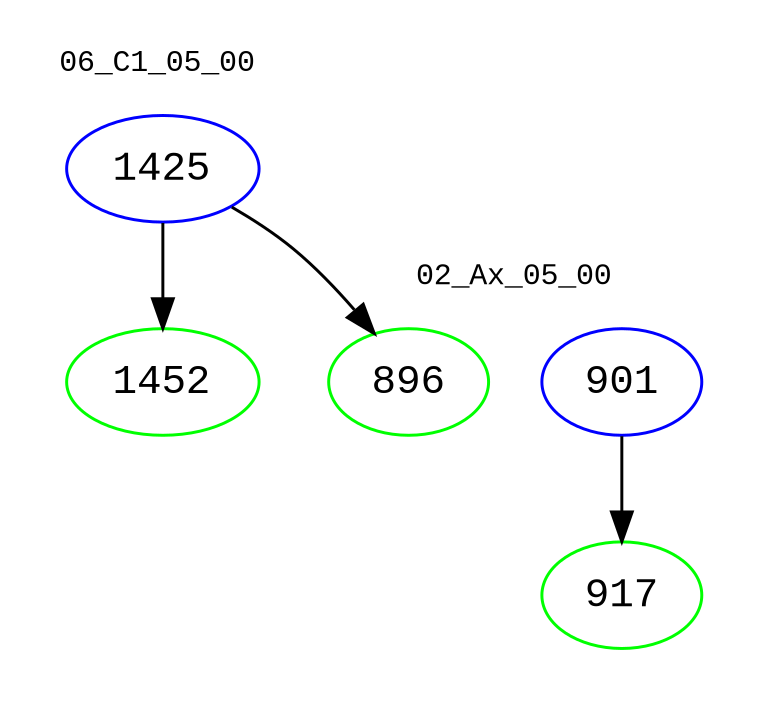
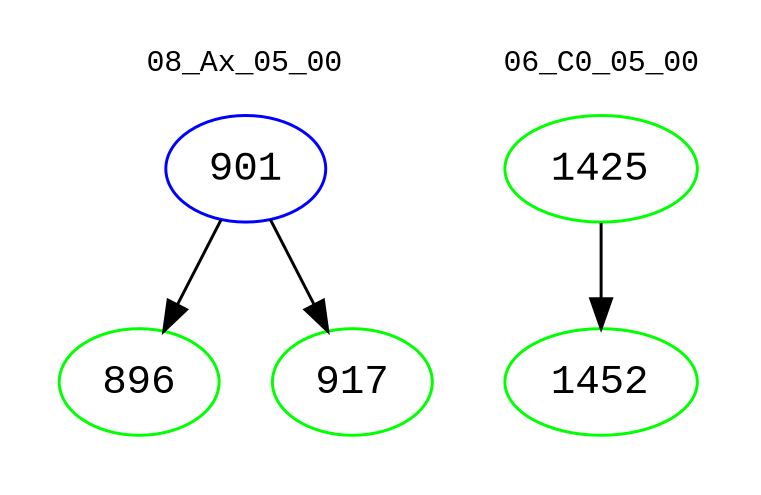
(158, 64) -> (603, 64)
(163, 169) -> (601, 169)
(324, 277) -> (199, 262)
(515, 277) -> (246, 64)
